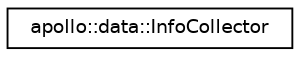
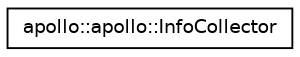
(150, 28) -> (150, 28)
